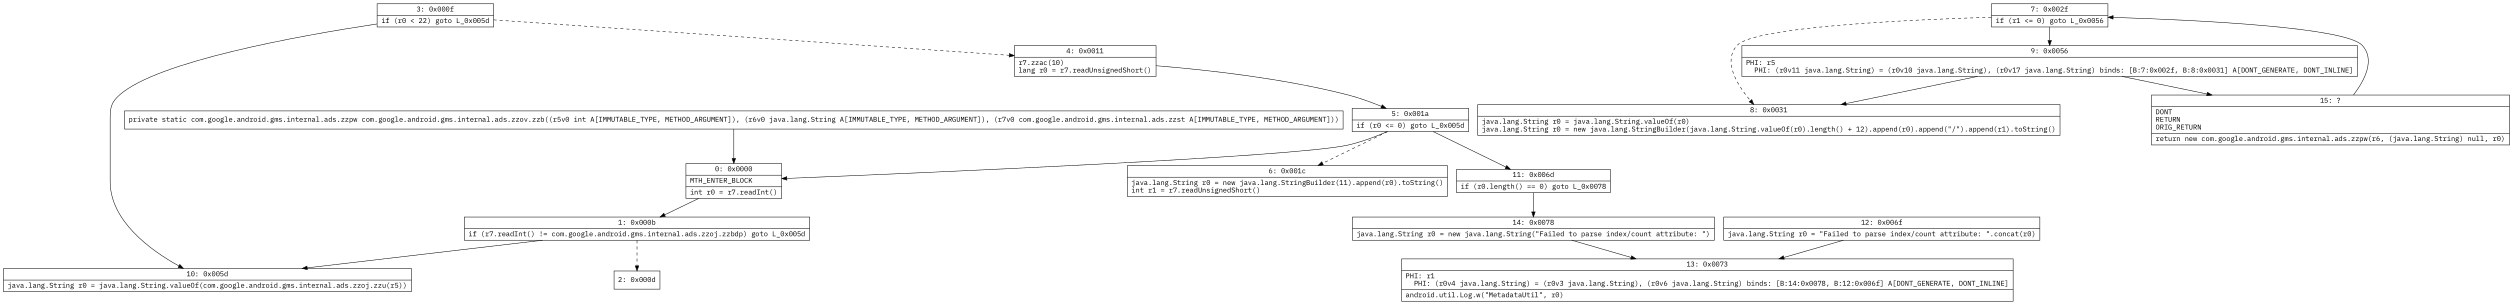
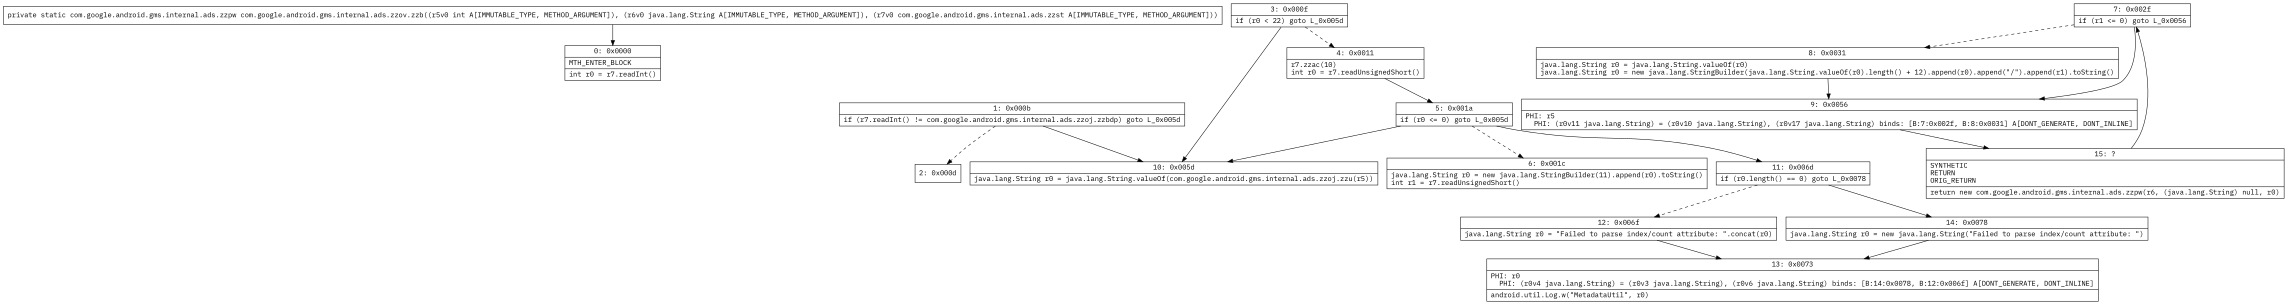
(1085, 70) -> (1355, 72)
(1912, 90) -> (1828, 86)
(2164, 112) -> (1949, 166)
(1088, 165) -> (1317, 143)
none -> (1708, 200)
(682, 207) -> none
(1423, 276) -> (1508, 276)
